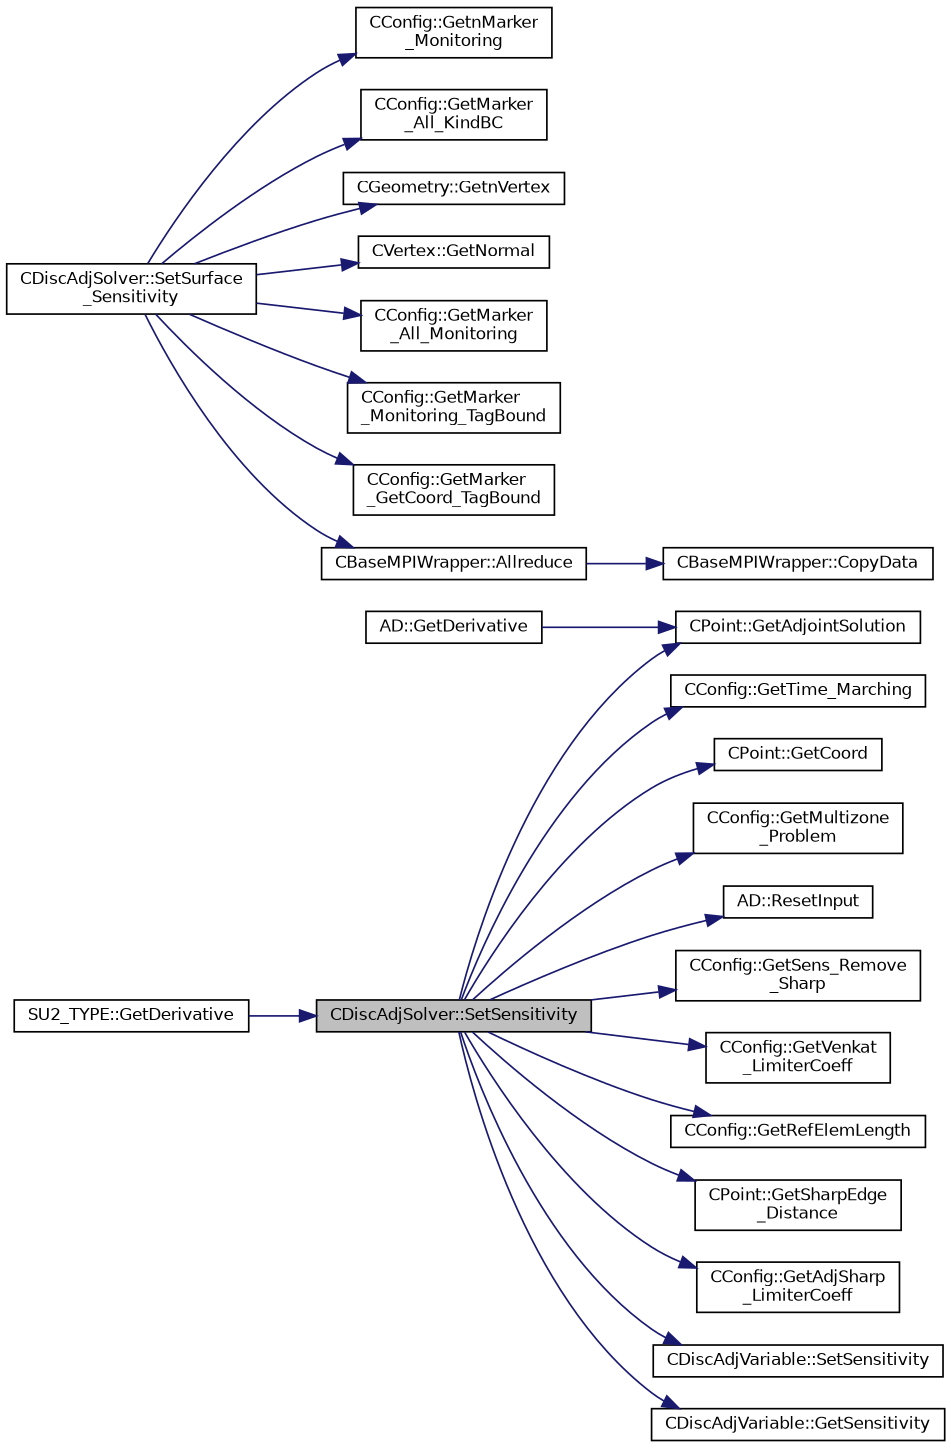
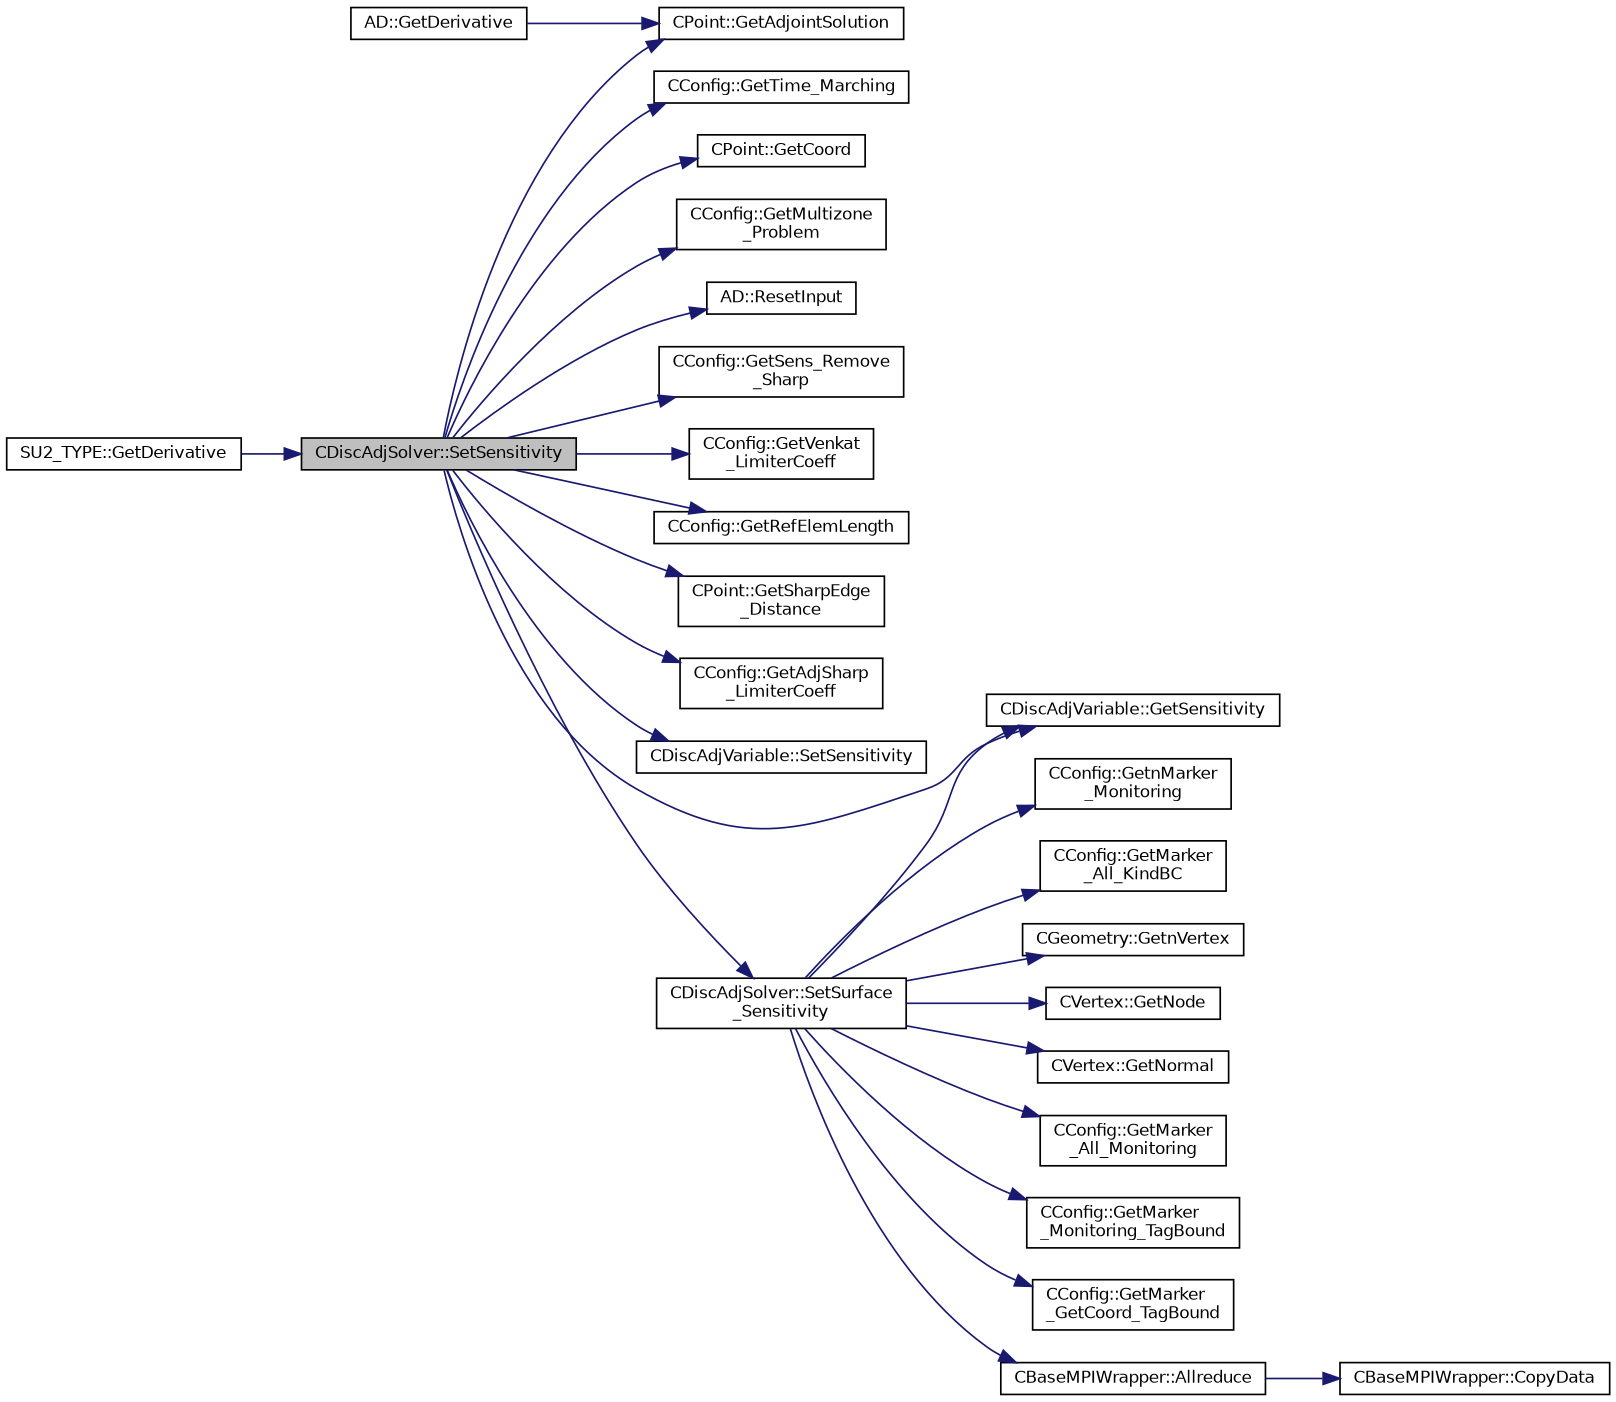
none -> (591, 771)
none -> (914, 860)
none -> (1133, 1003)
